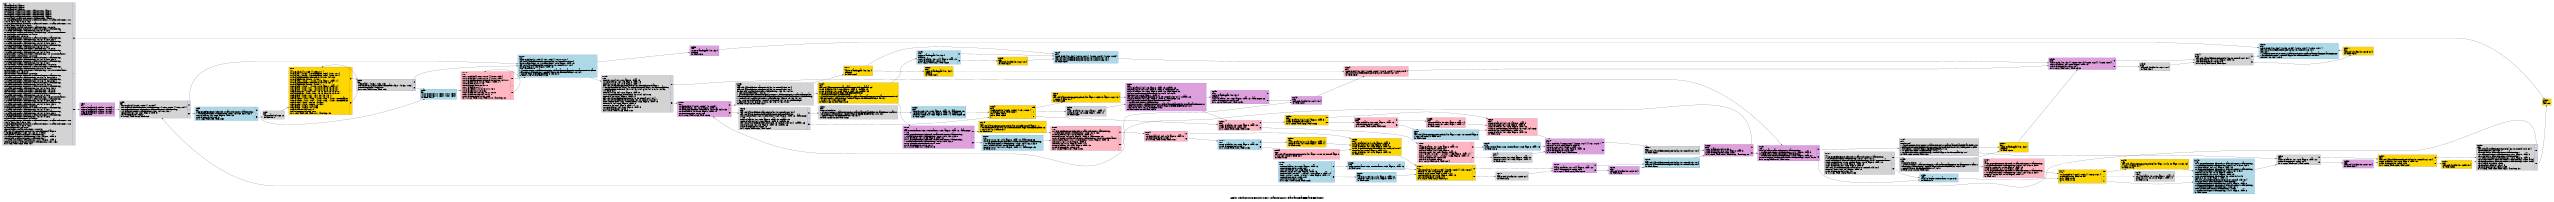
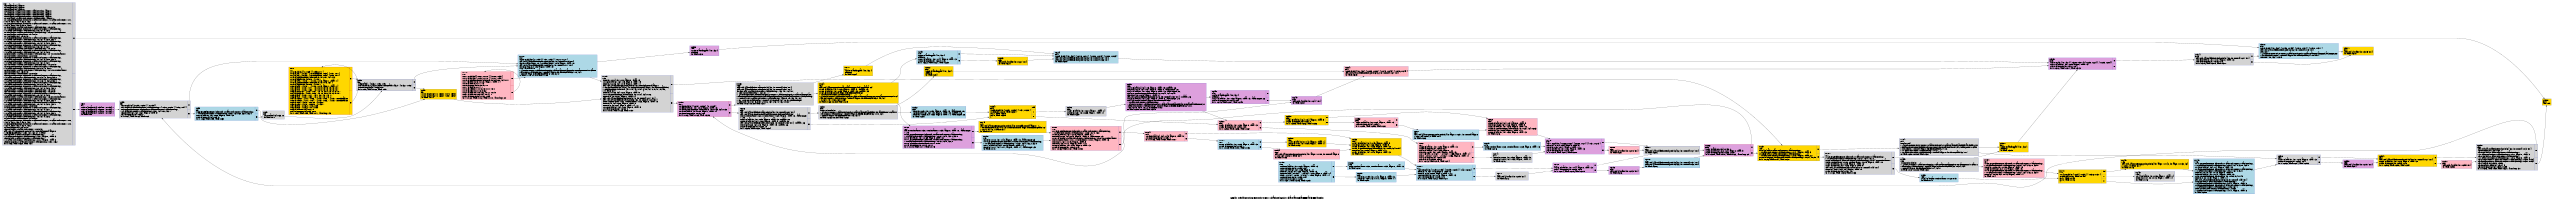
(2341, 50) -> (2340, 52)
(2155, 67) -> none
(898, 71) -> (916, 93)
(458, 91) -> (527, 104)
(438, 94) -> (438, 94)
(1086, 97) -> none
(285, 109) -> (337, 118)
(1446, 123) -> none
none -> (1624, 150)
(1789, 153) -> (1789, 153)
(2457, 164) -> (2457, 164)
(1620, 165) -> (1624, 160)
(1446, 173) -> (1446, 173)
(1512, 177) -> (1511, 177)
(1862, 183) -> (1821, 157)
